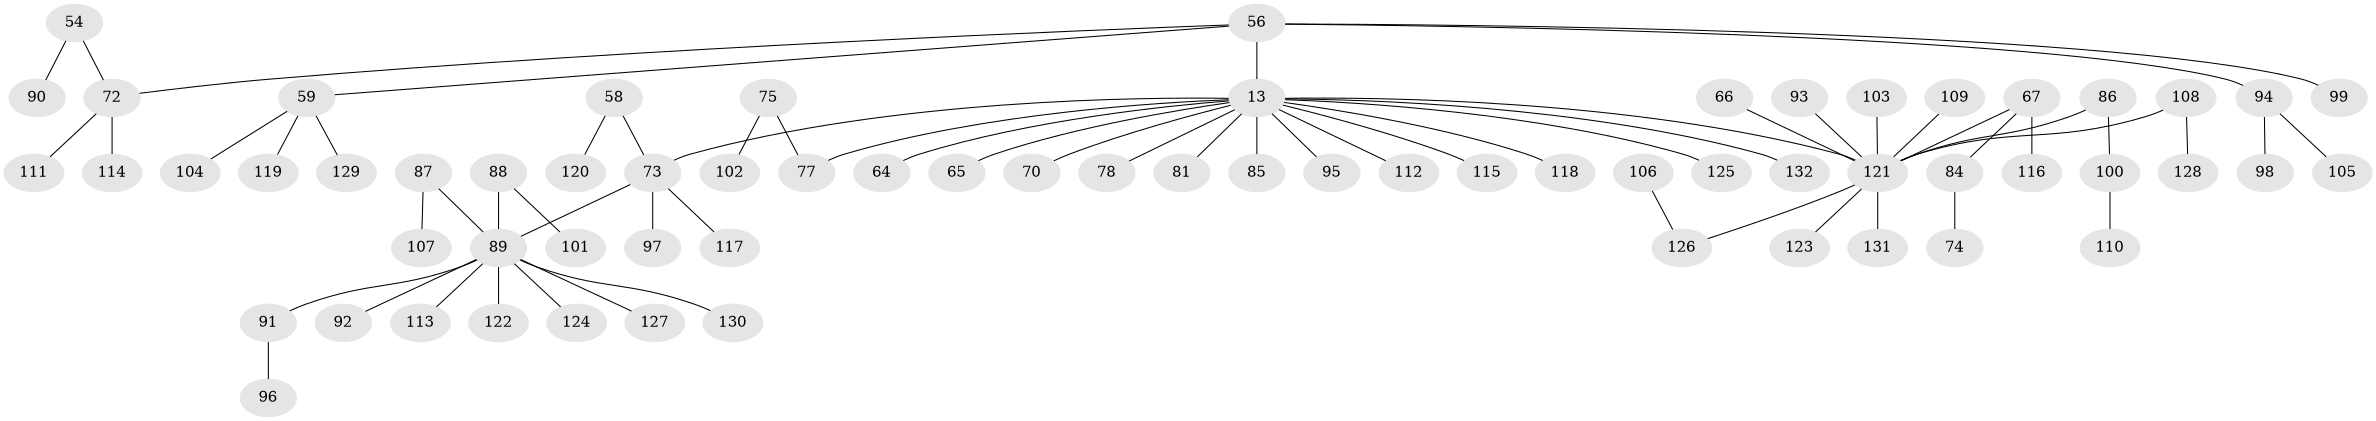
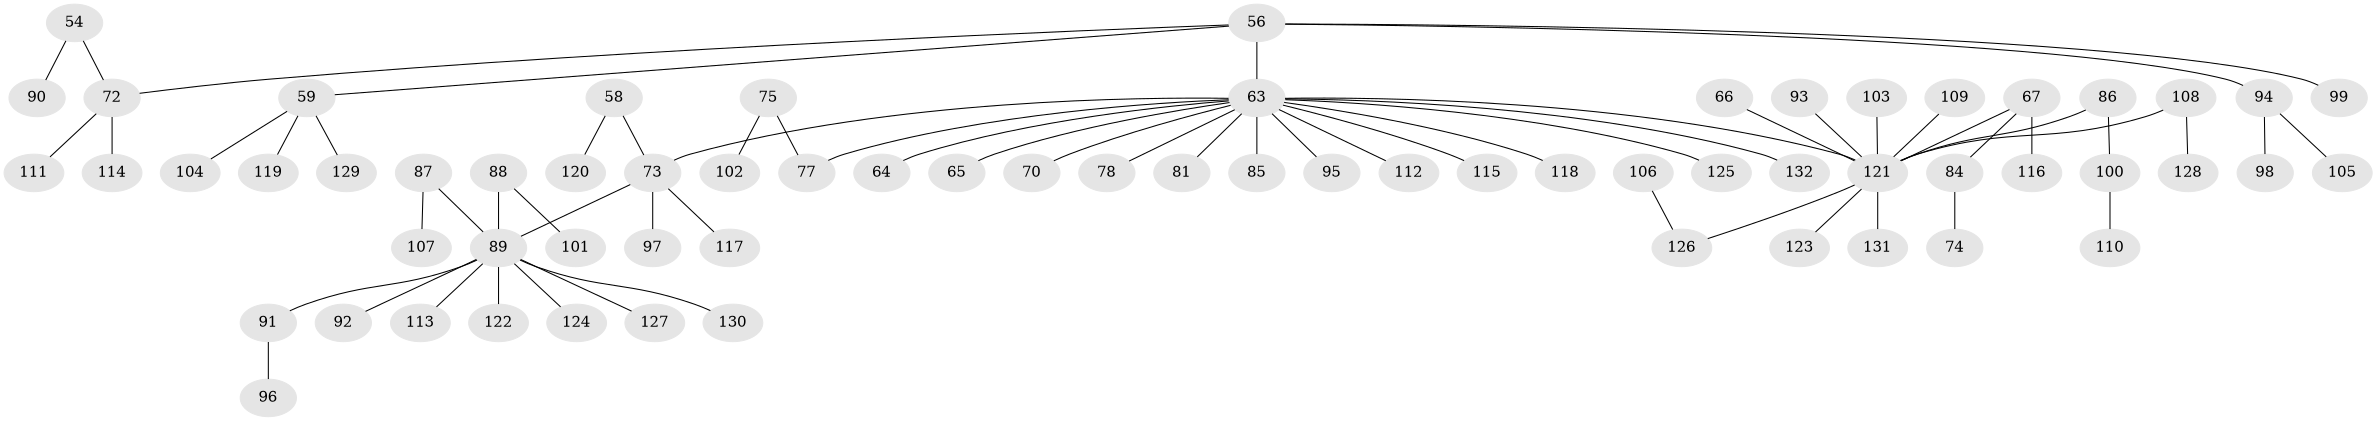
(1257, 98) -> (1257, 98)
